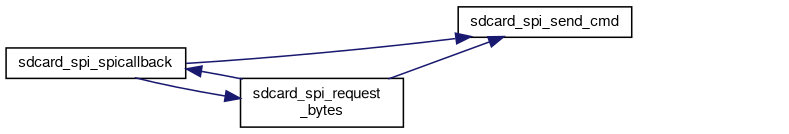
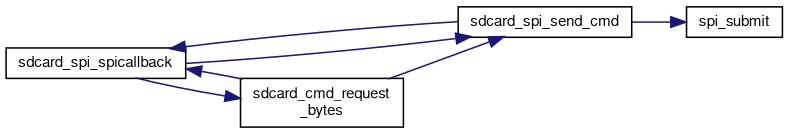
none -> (734, 22)
none -> (321, 32)
(322, 103) -> (322, 103)
